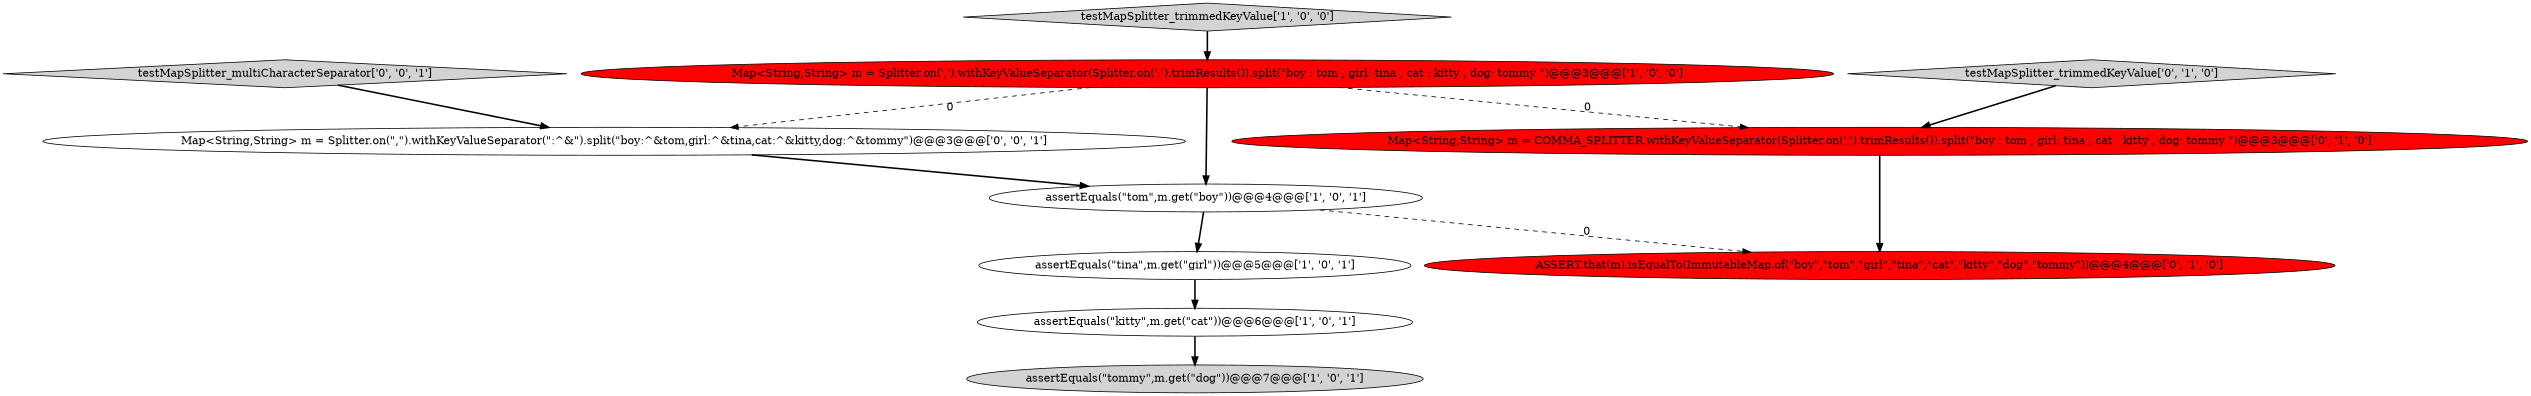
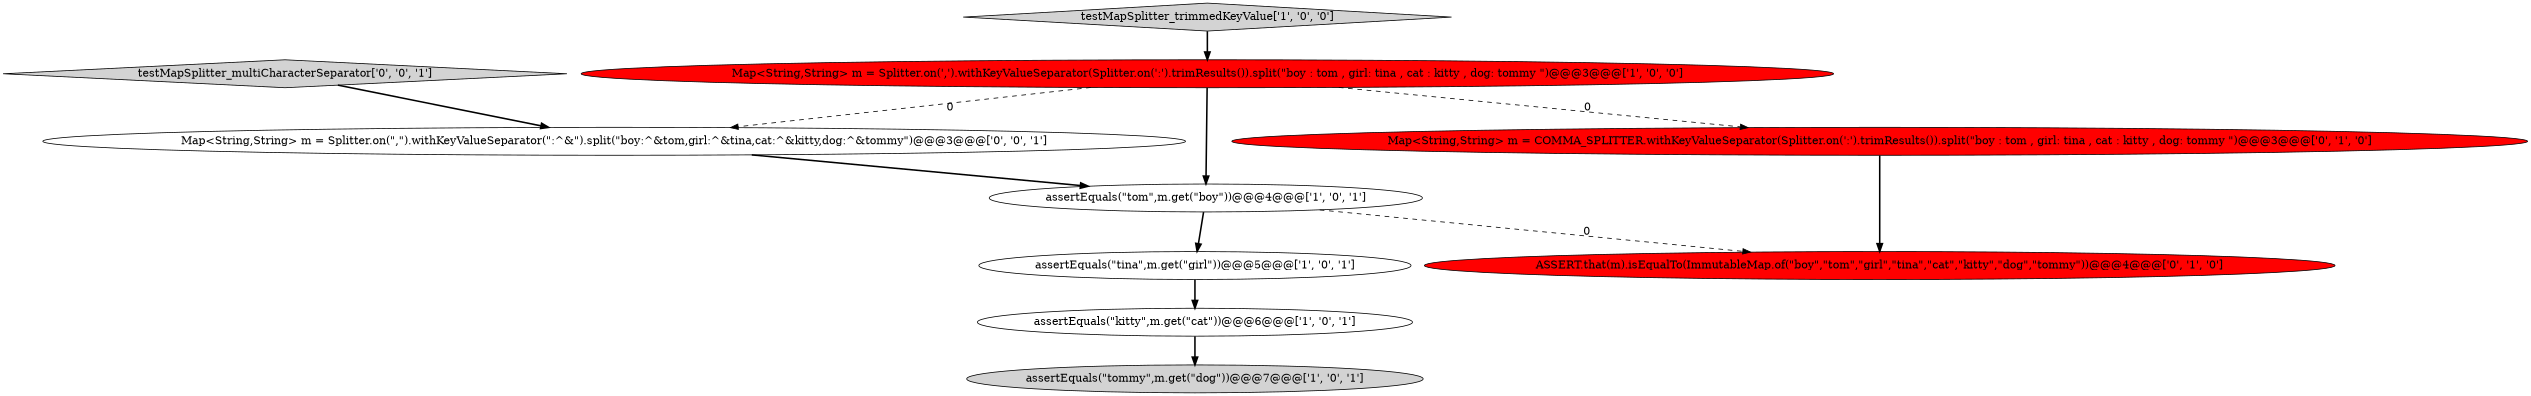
(2092, 74) -> none
